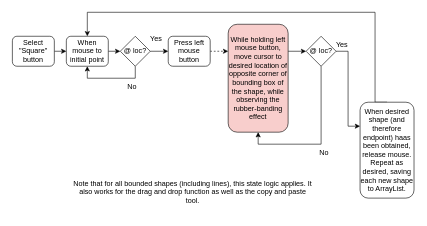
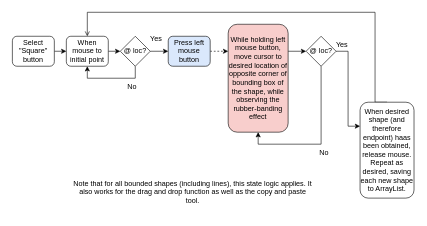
(87, 30) -> (87, 32)
(189, 51) -> (189, 51)
